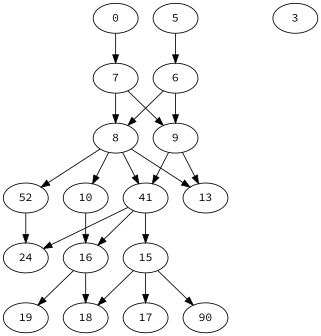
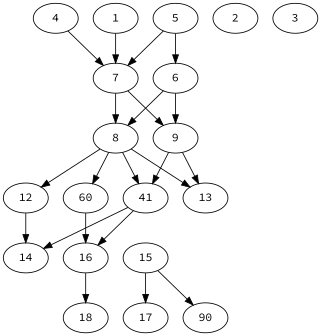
none -> (56, 18)
(116, 18) -> (116, 18)
none -> (235, 18)
none -> (149, 45)
(26, 198) -> (26, 198)
(86, 198) -> (86, 198)
(146, 224) -> none
(26, 258) -> (26, 258)
(119, 285) -> none
(26, 318) -> none
